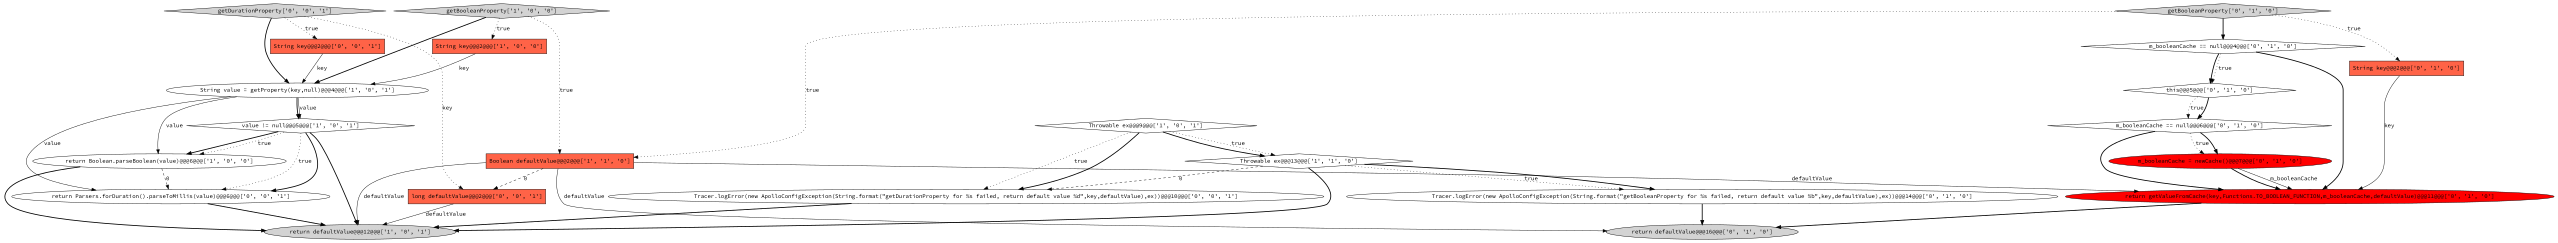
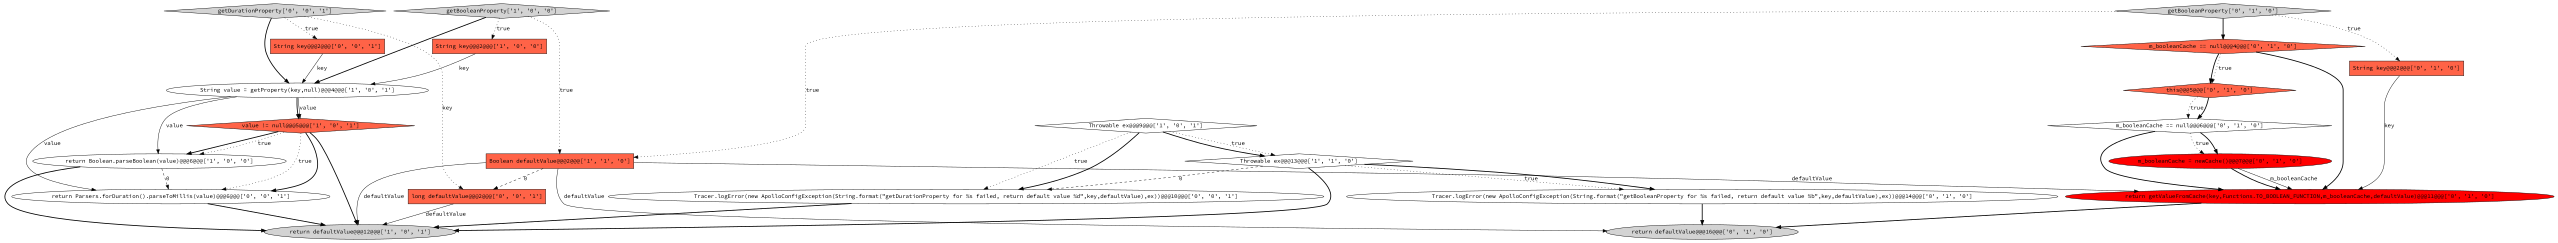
(2223, 46) -> (2223, 46)
(2210, 90) -> (2210, 90)
(301, 126) -> (301, 126)
